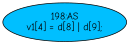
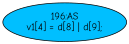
(65, 22) -> (65, 22)
